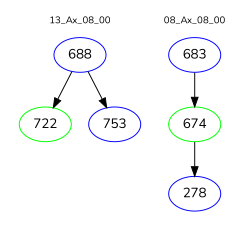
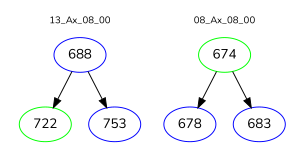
(195, 85) -> (240, 85)
(195, 194) -> (190, 124)
